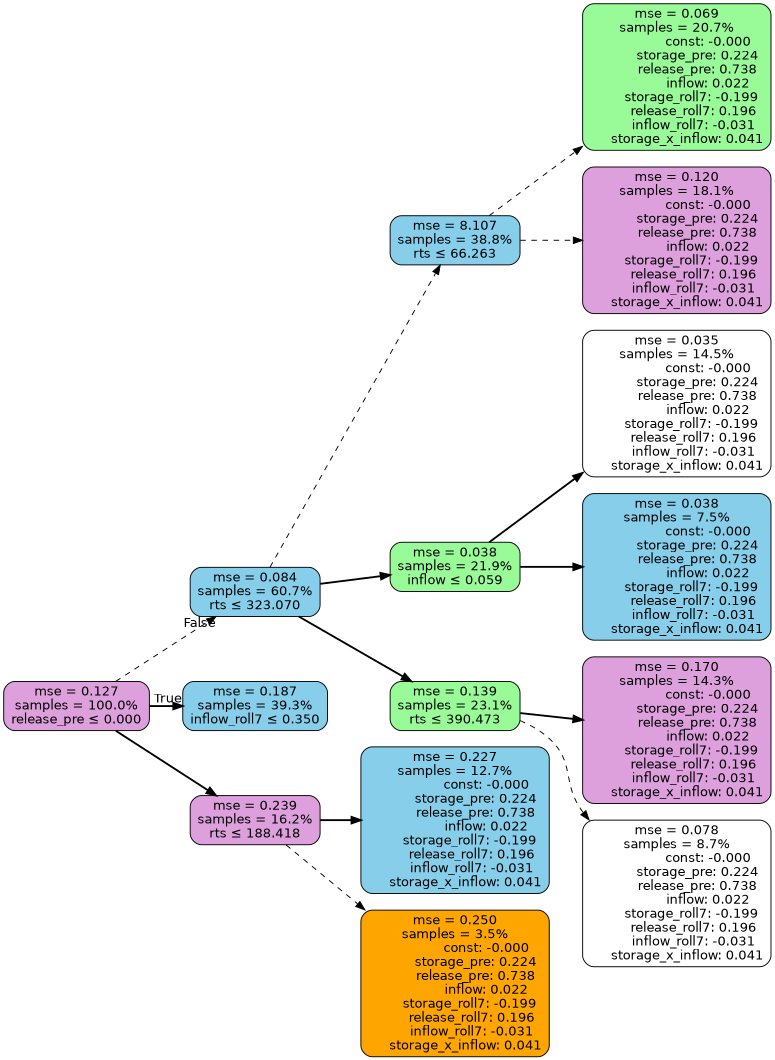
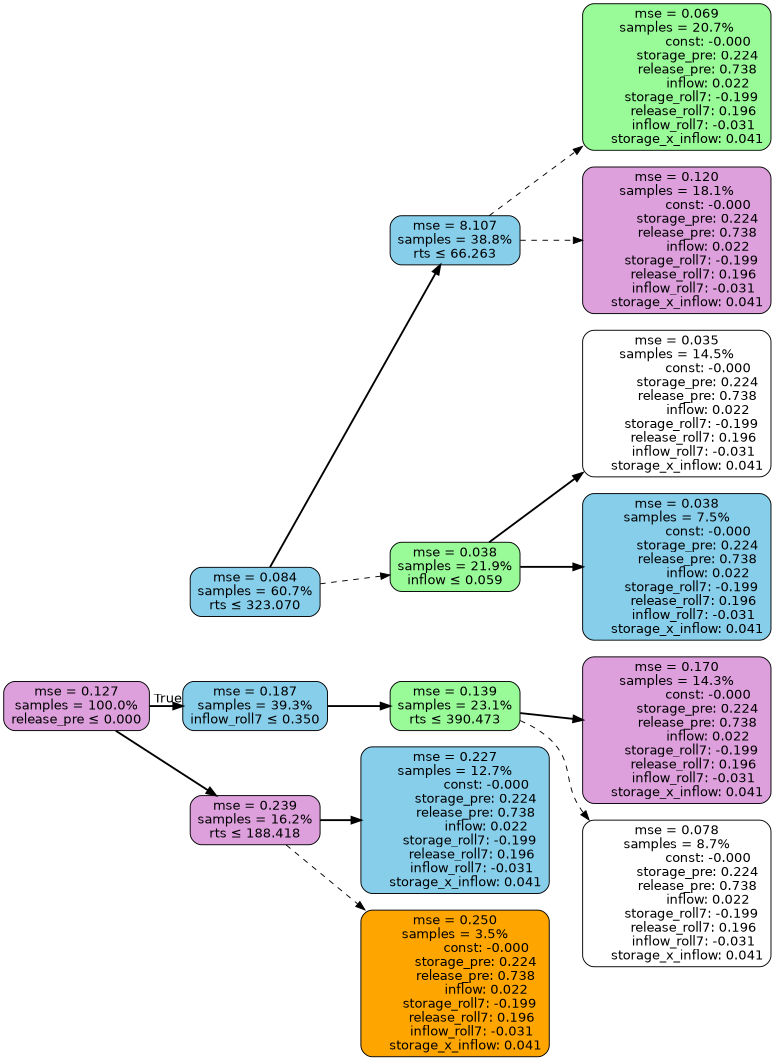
(353, 420) -> (353, 420)
(350, 580) -> (350, 580)
(351, 646) -> (354, 706)
(162, 651) -> none
